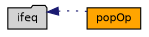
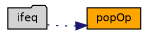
(73, 11) -> (61, 26)
